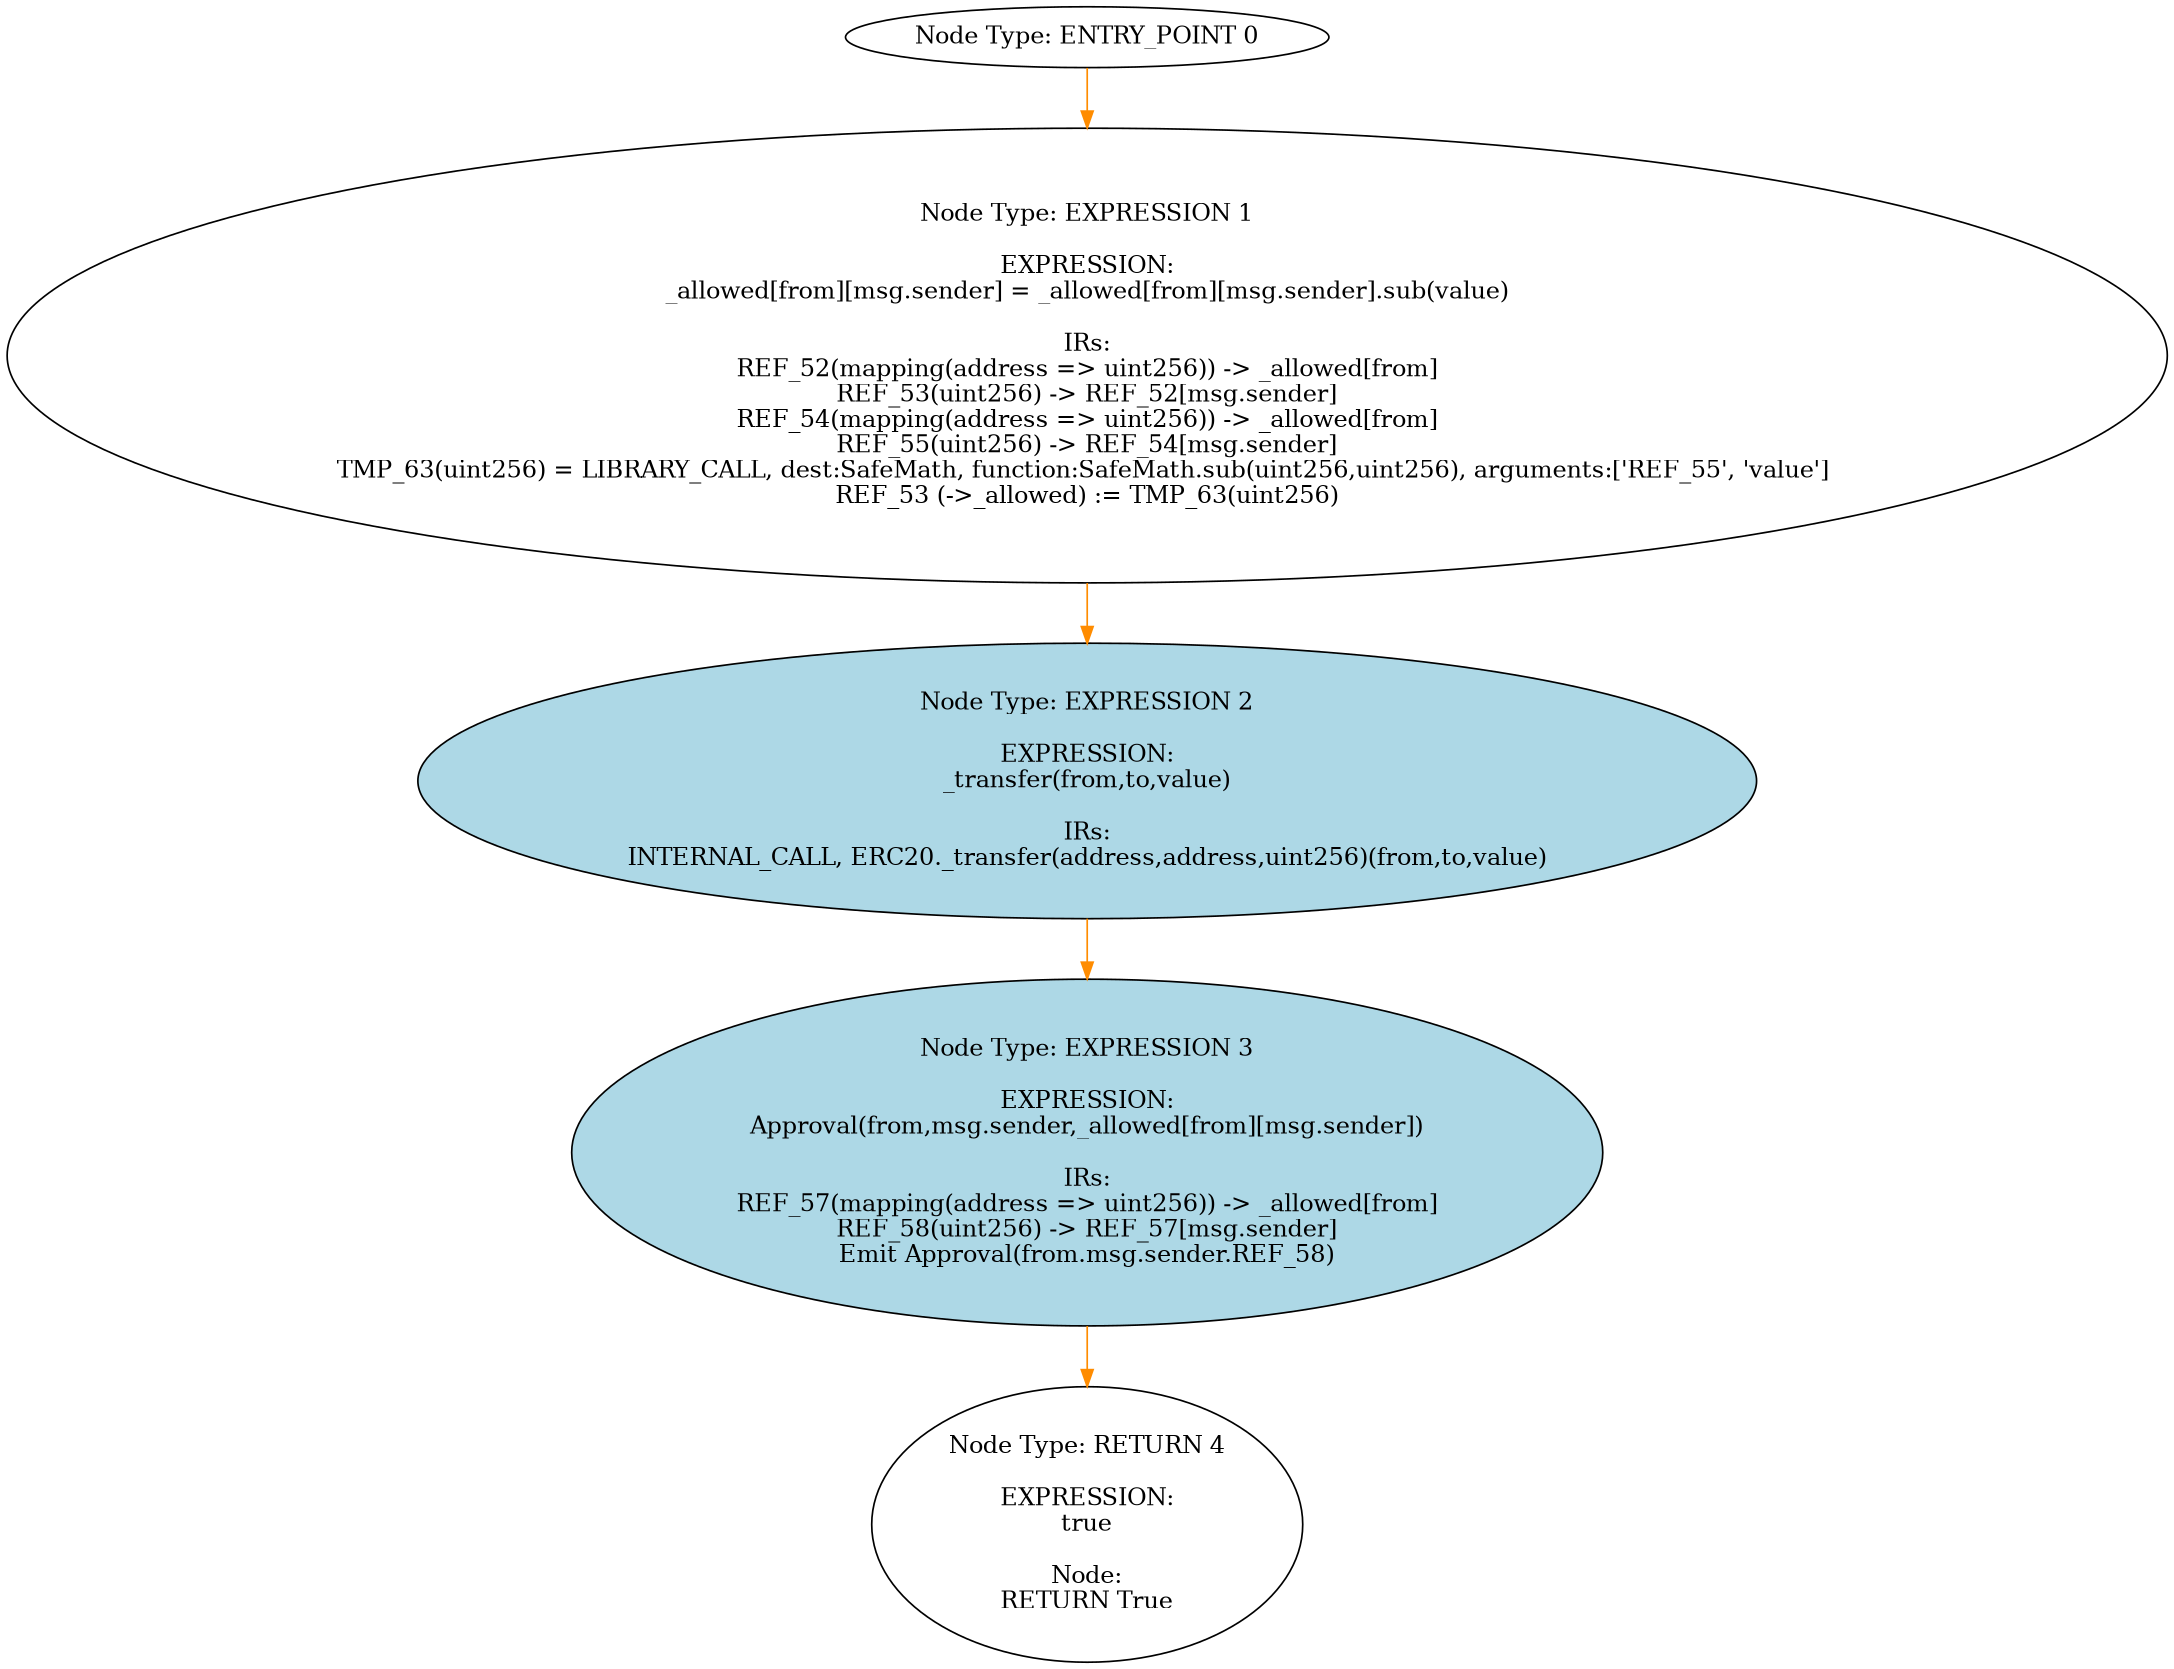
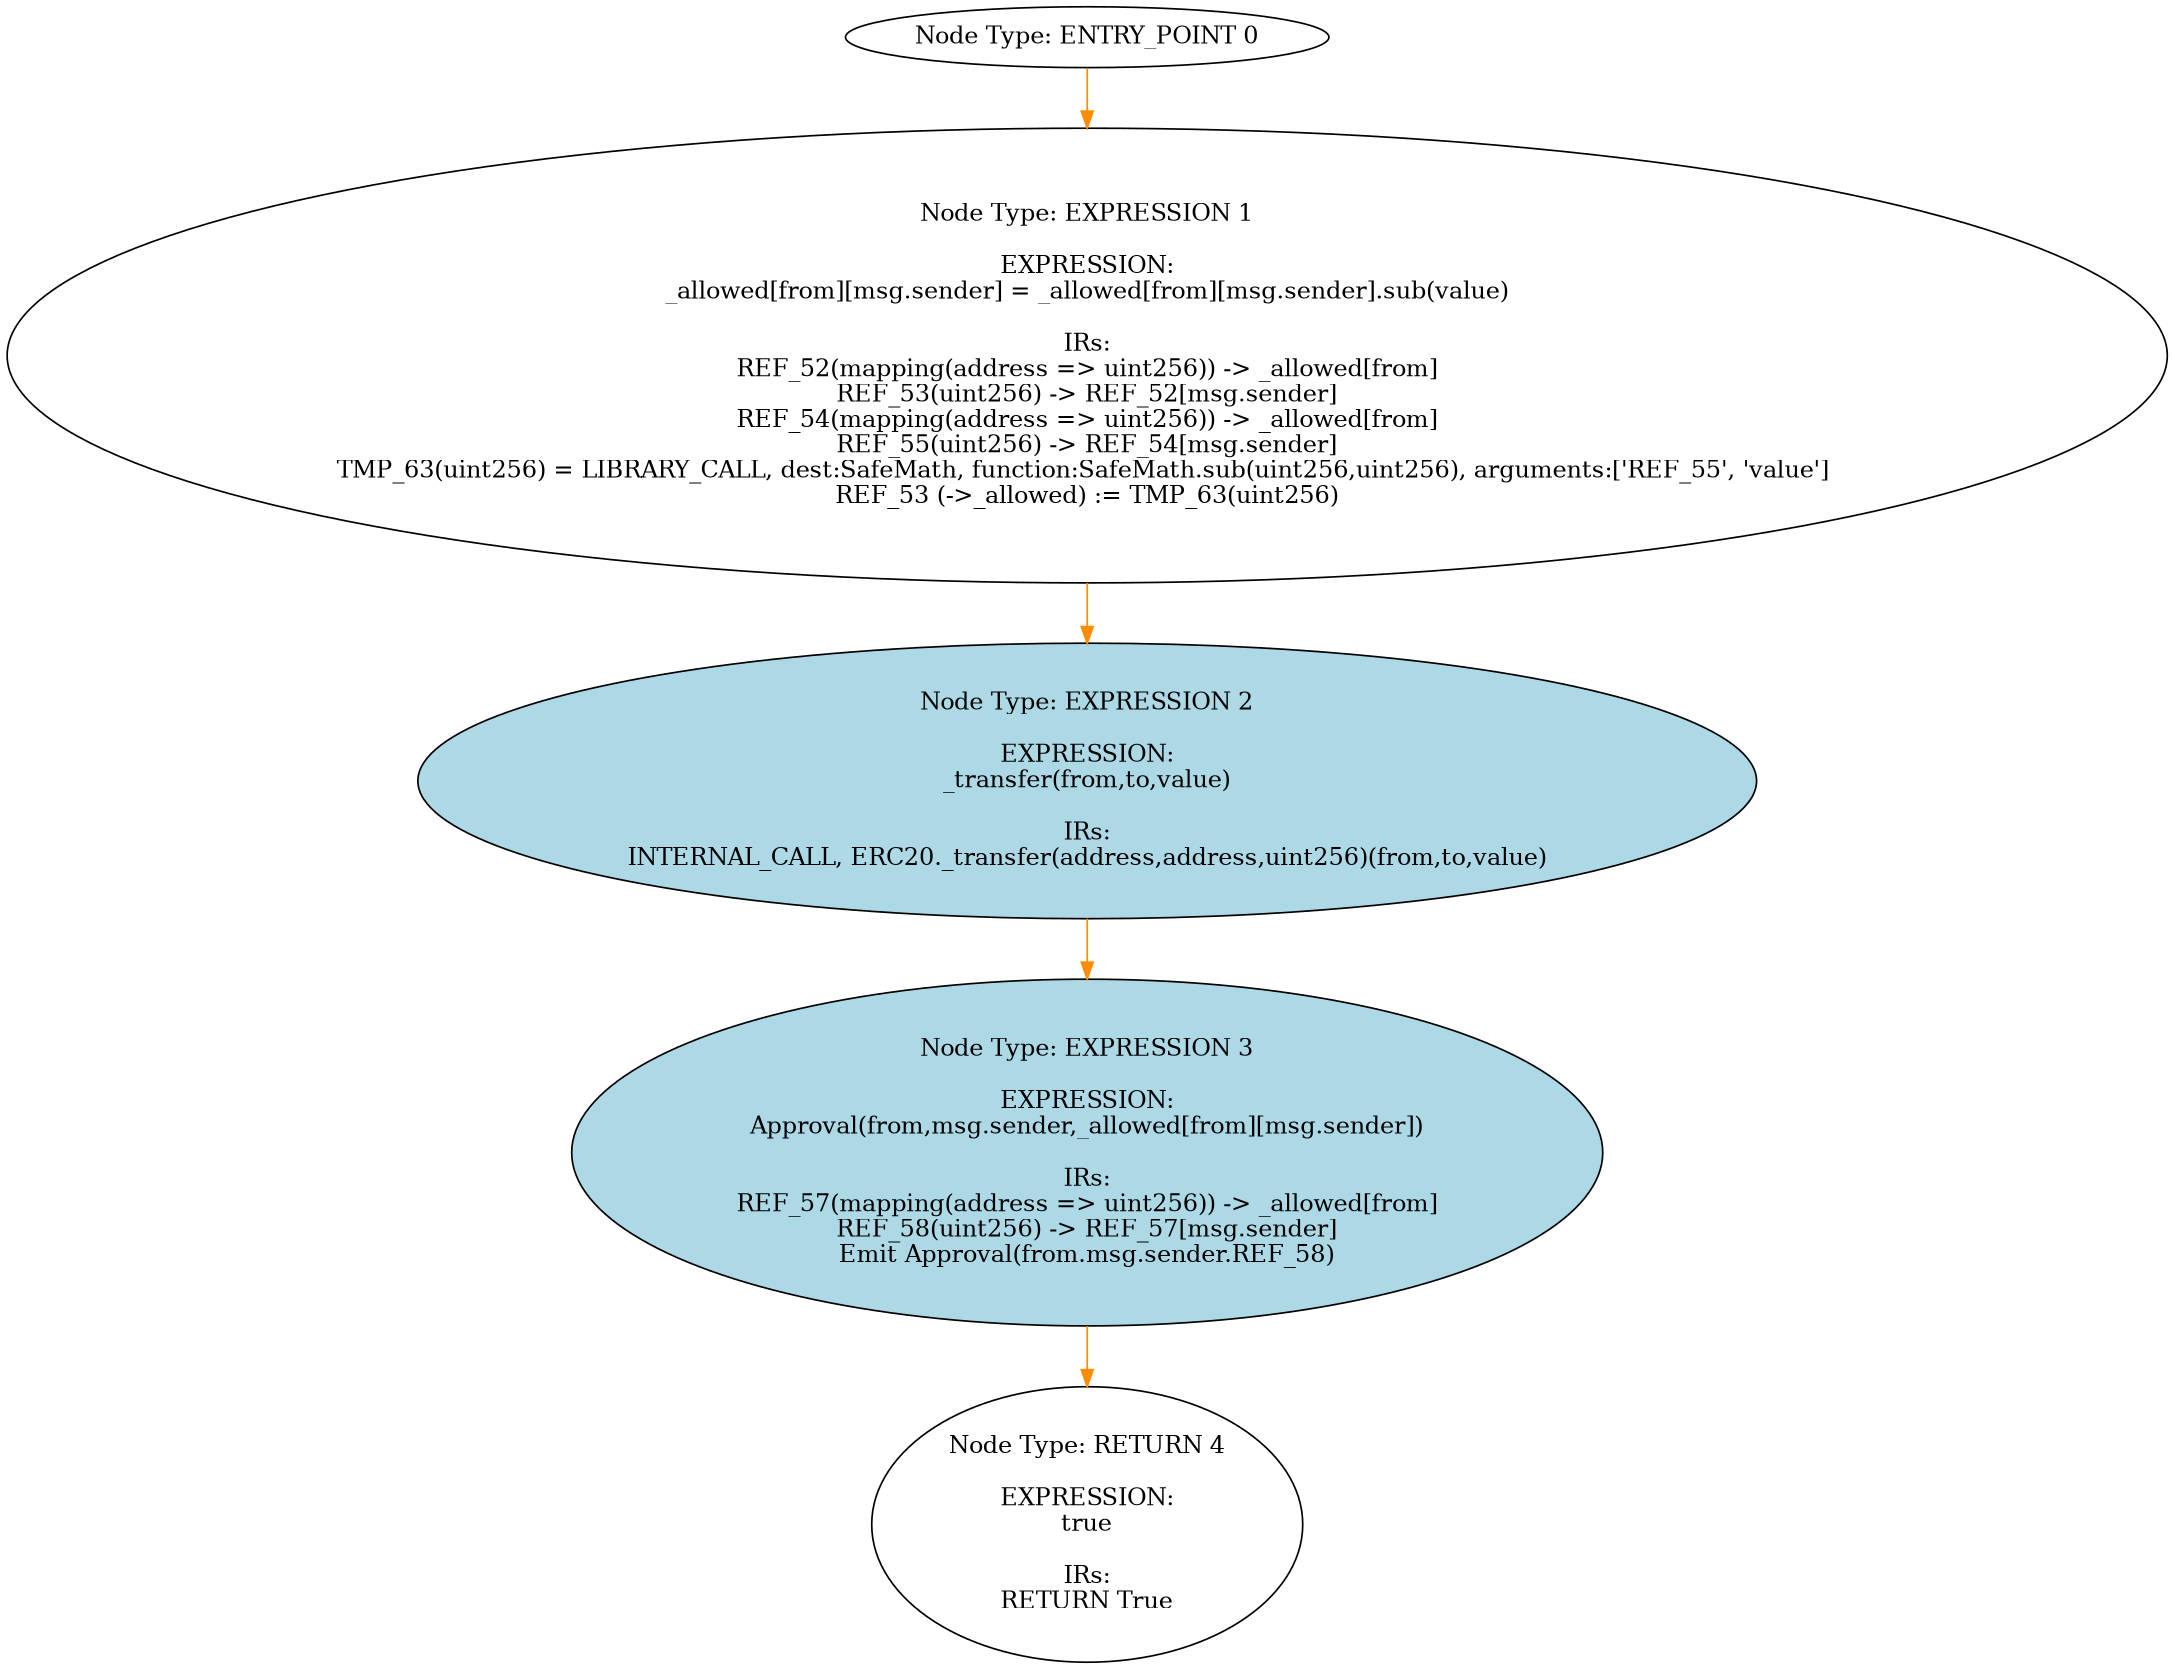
(1087, 1524) -> (1087, 1524)
